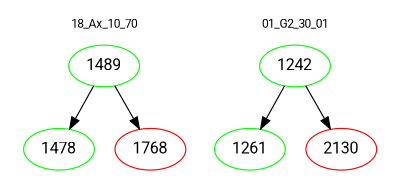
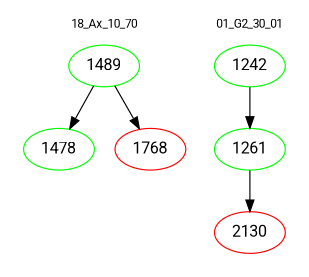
(315, 102) -> (250, 185)
